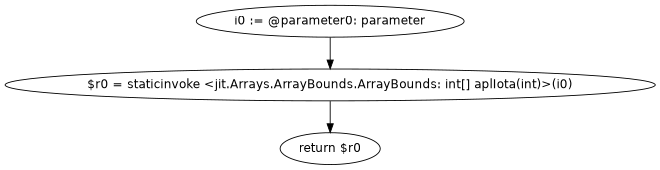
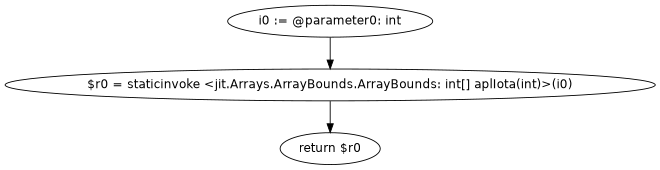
(330, 21) -> (330, 21)
